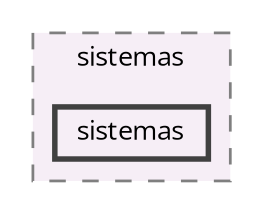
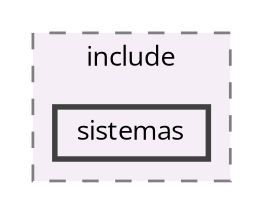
(132, 59) -> (132, 59)
